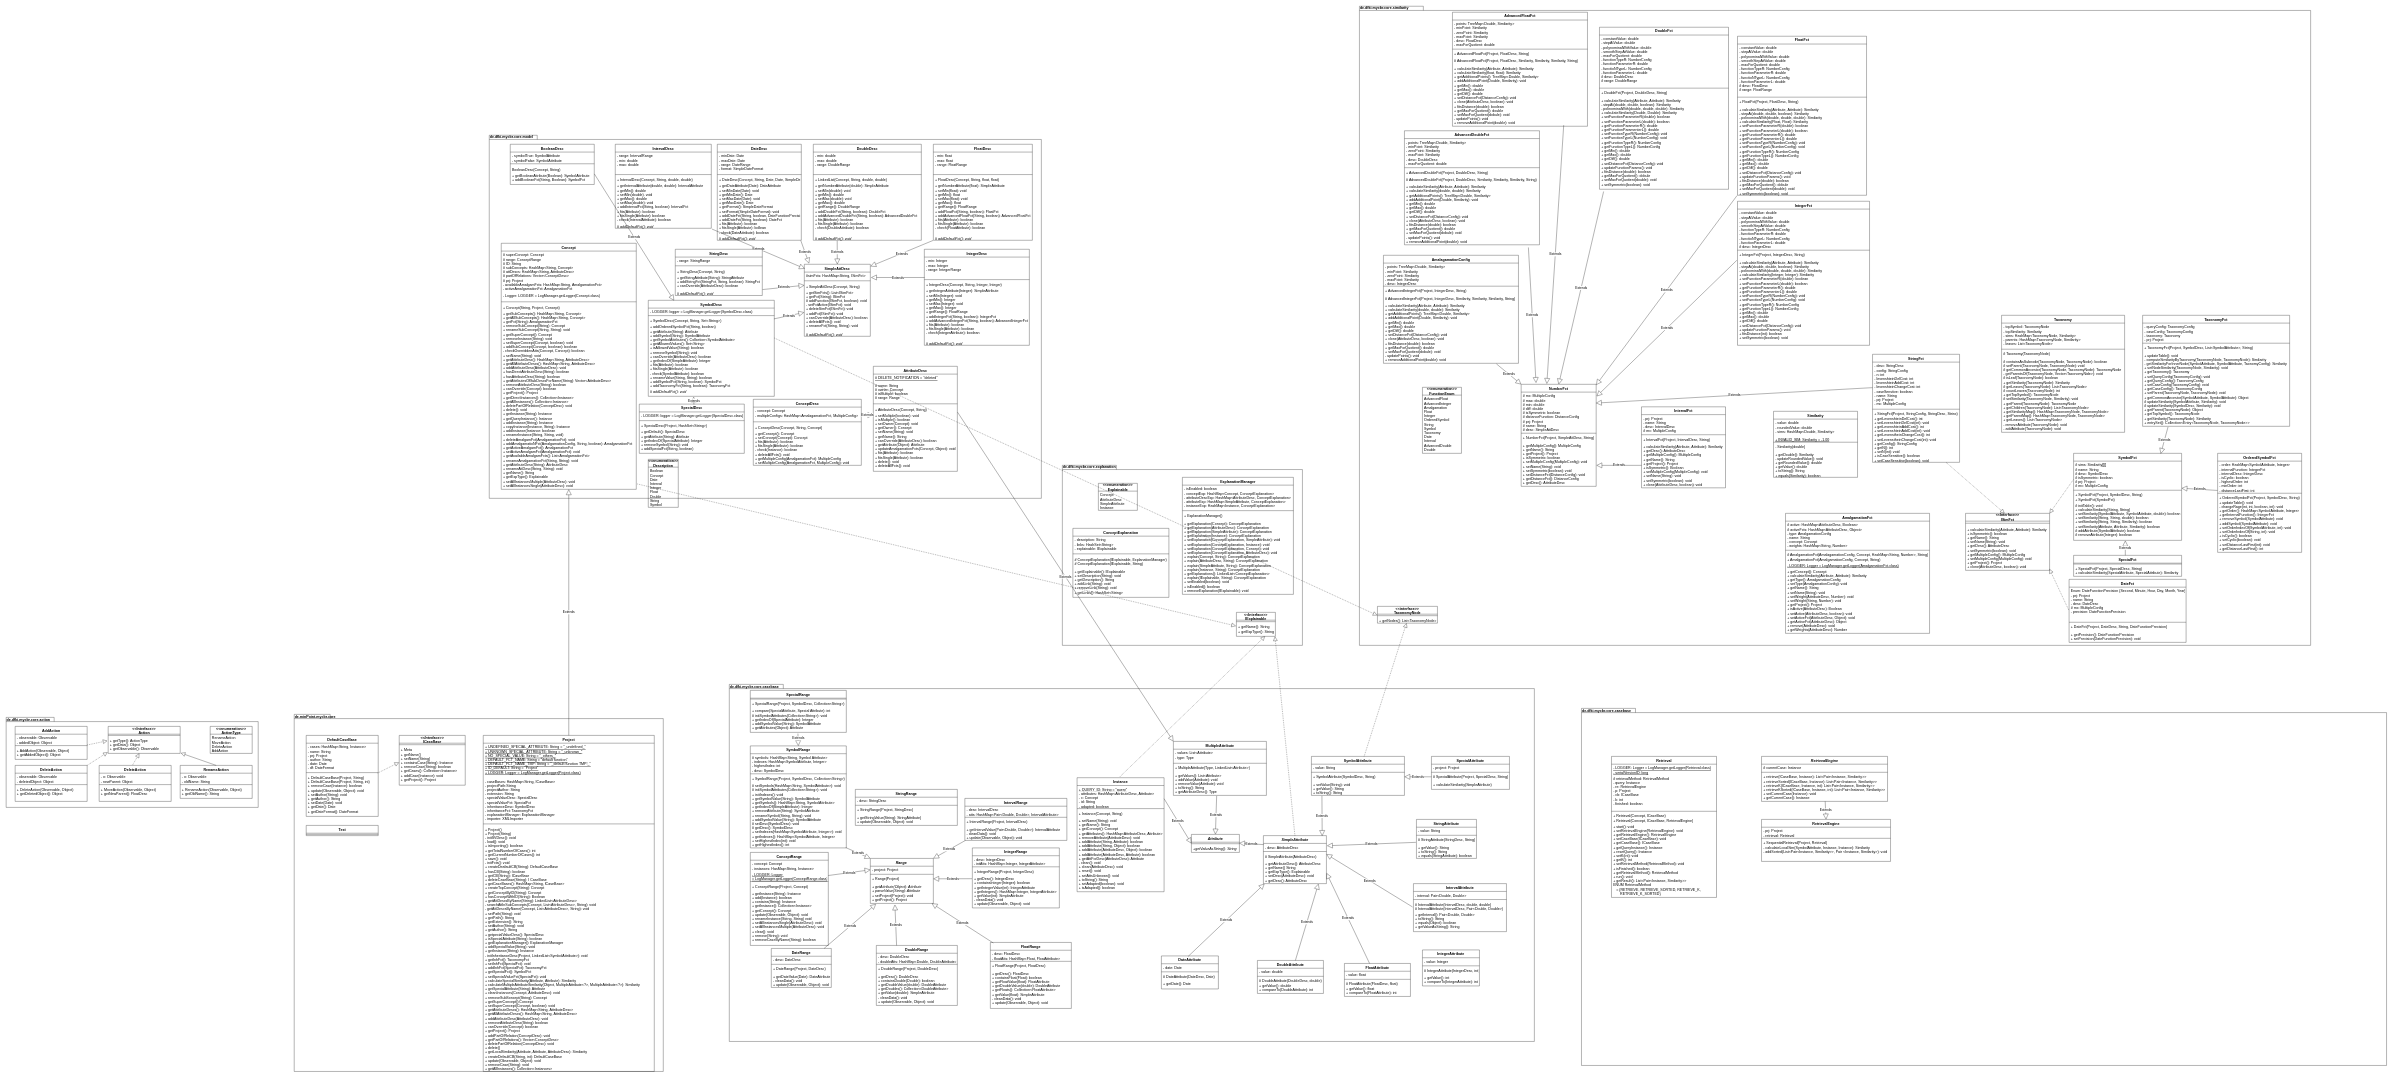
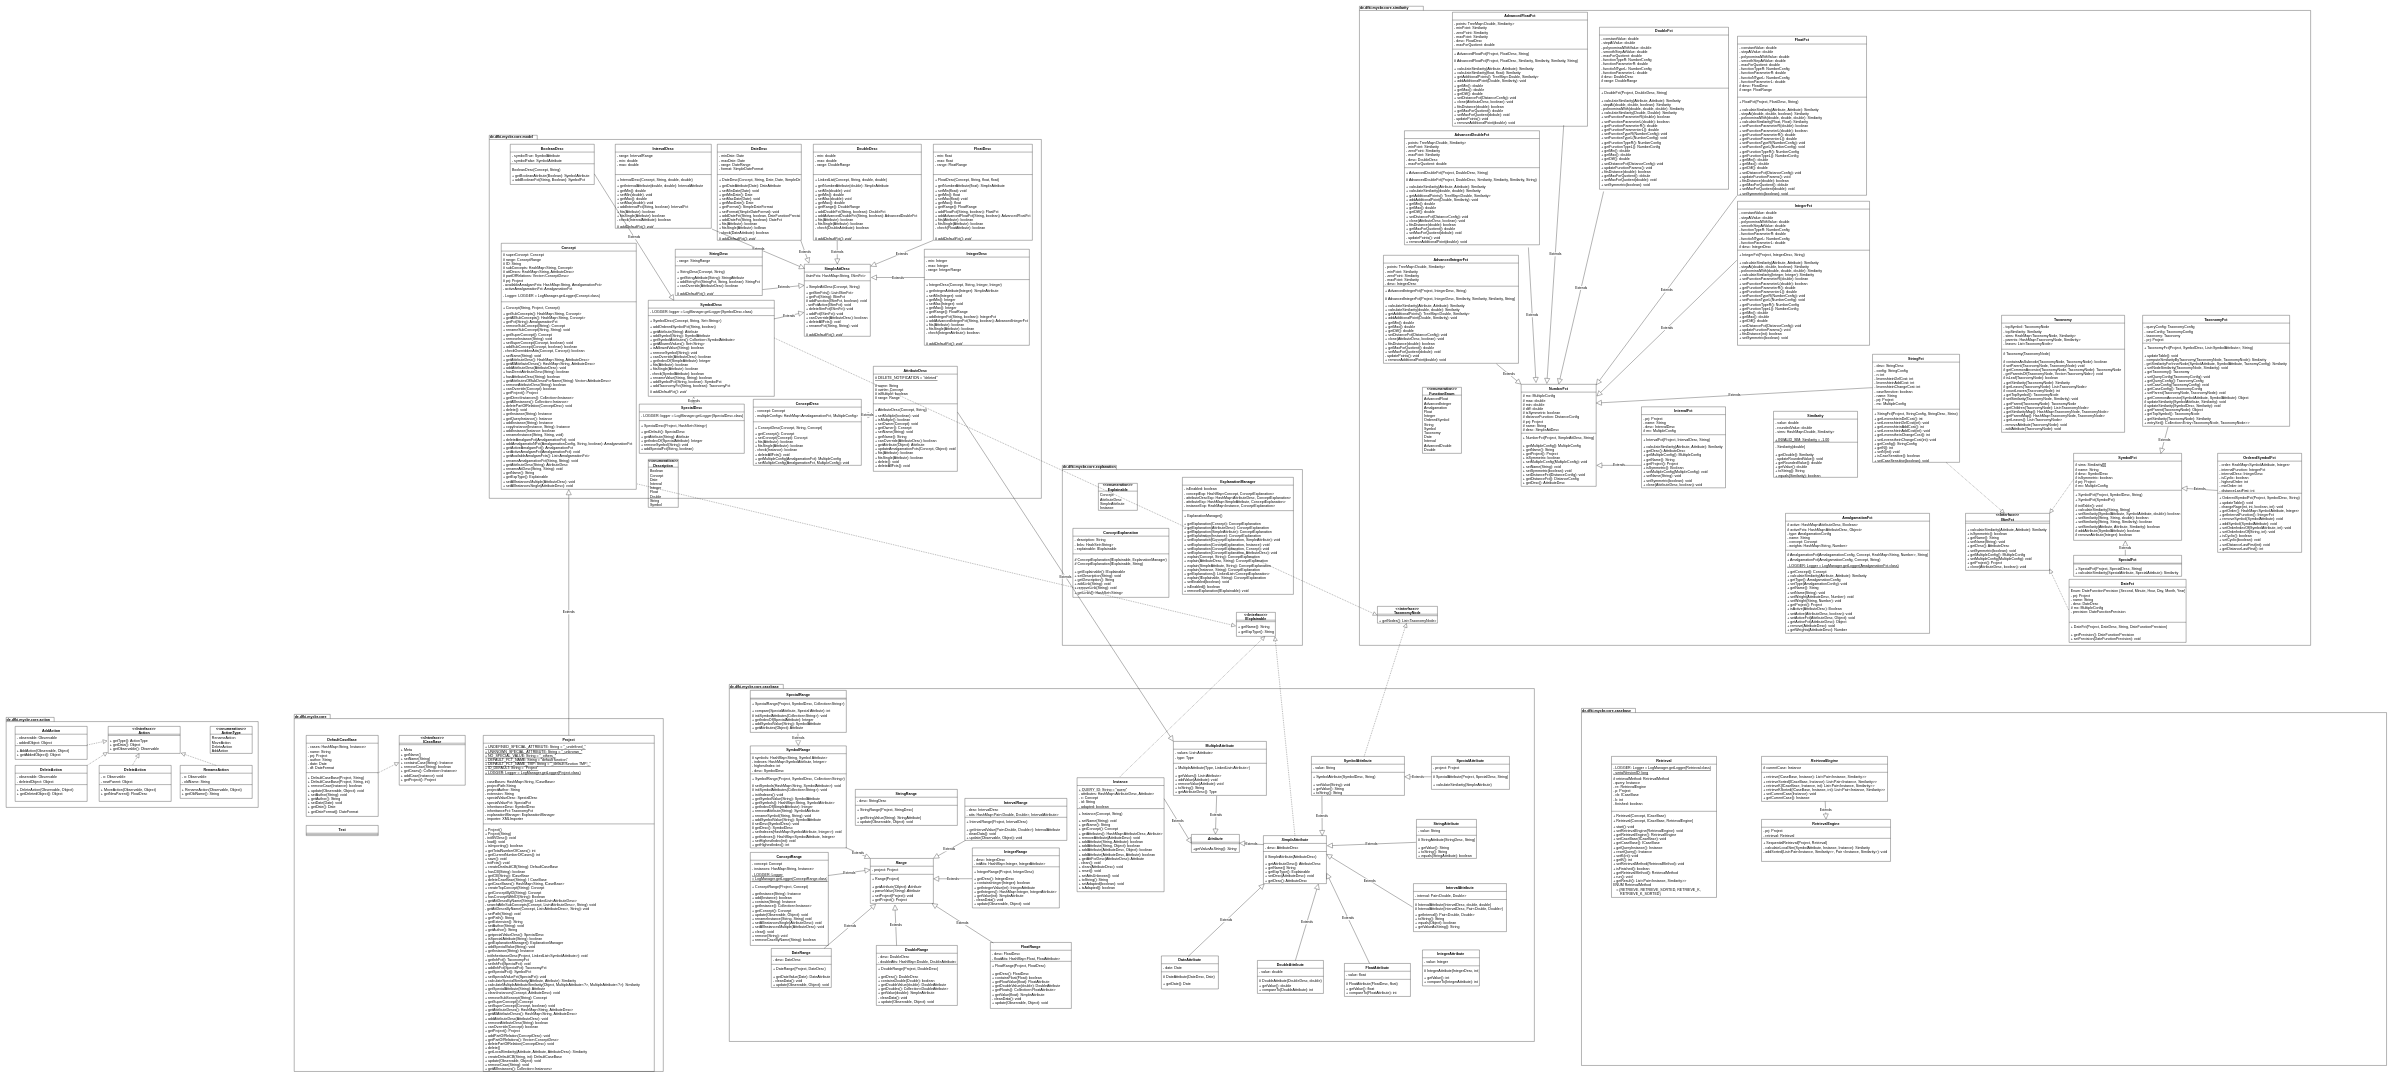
(1451, 259) -> (1451, 259)
(315, 716) -> (311, 716)
(200, 760) -> (200, 760)
